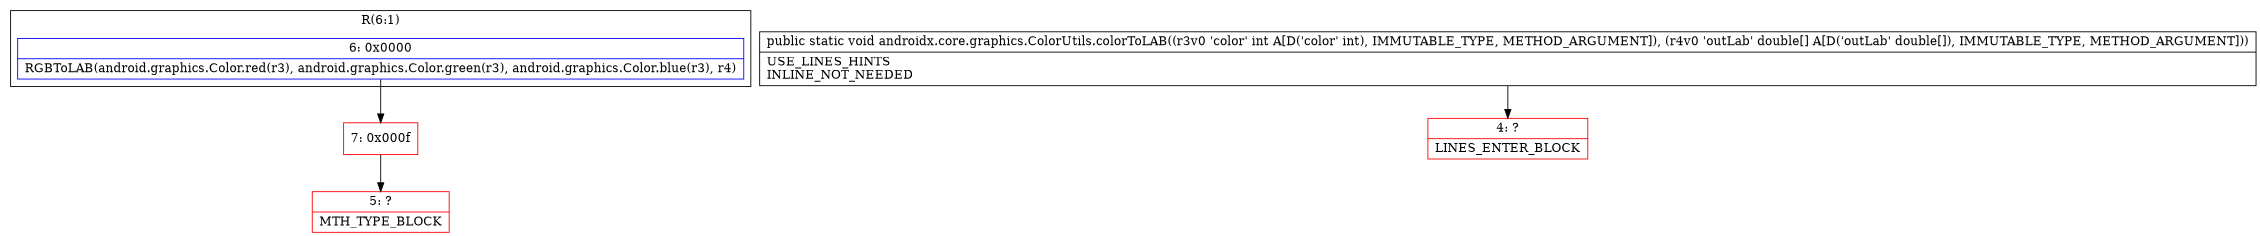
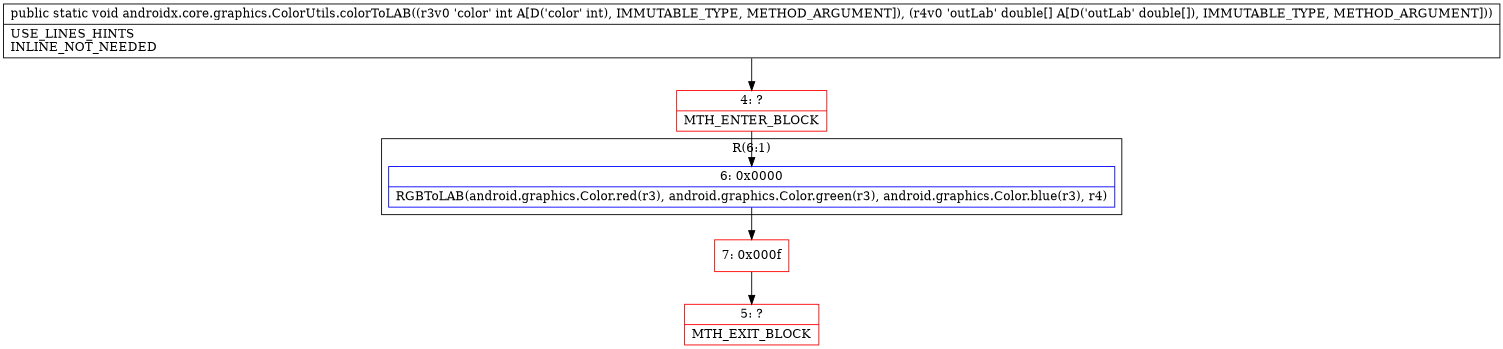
none -> (752, 144)
(1508, 148) -> (752, 121)
(381, 222) -> (752, 334)
